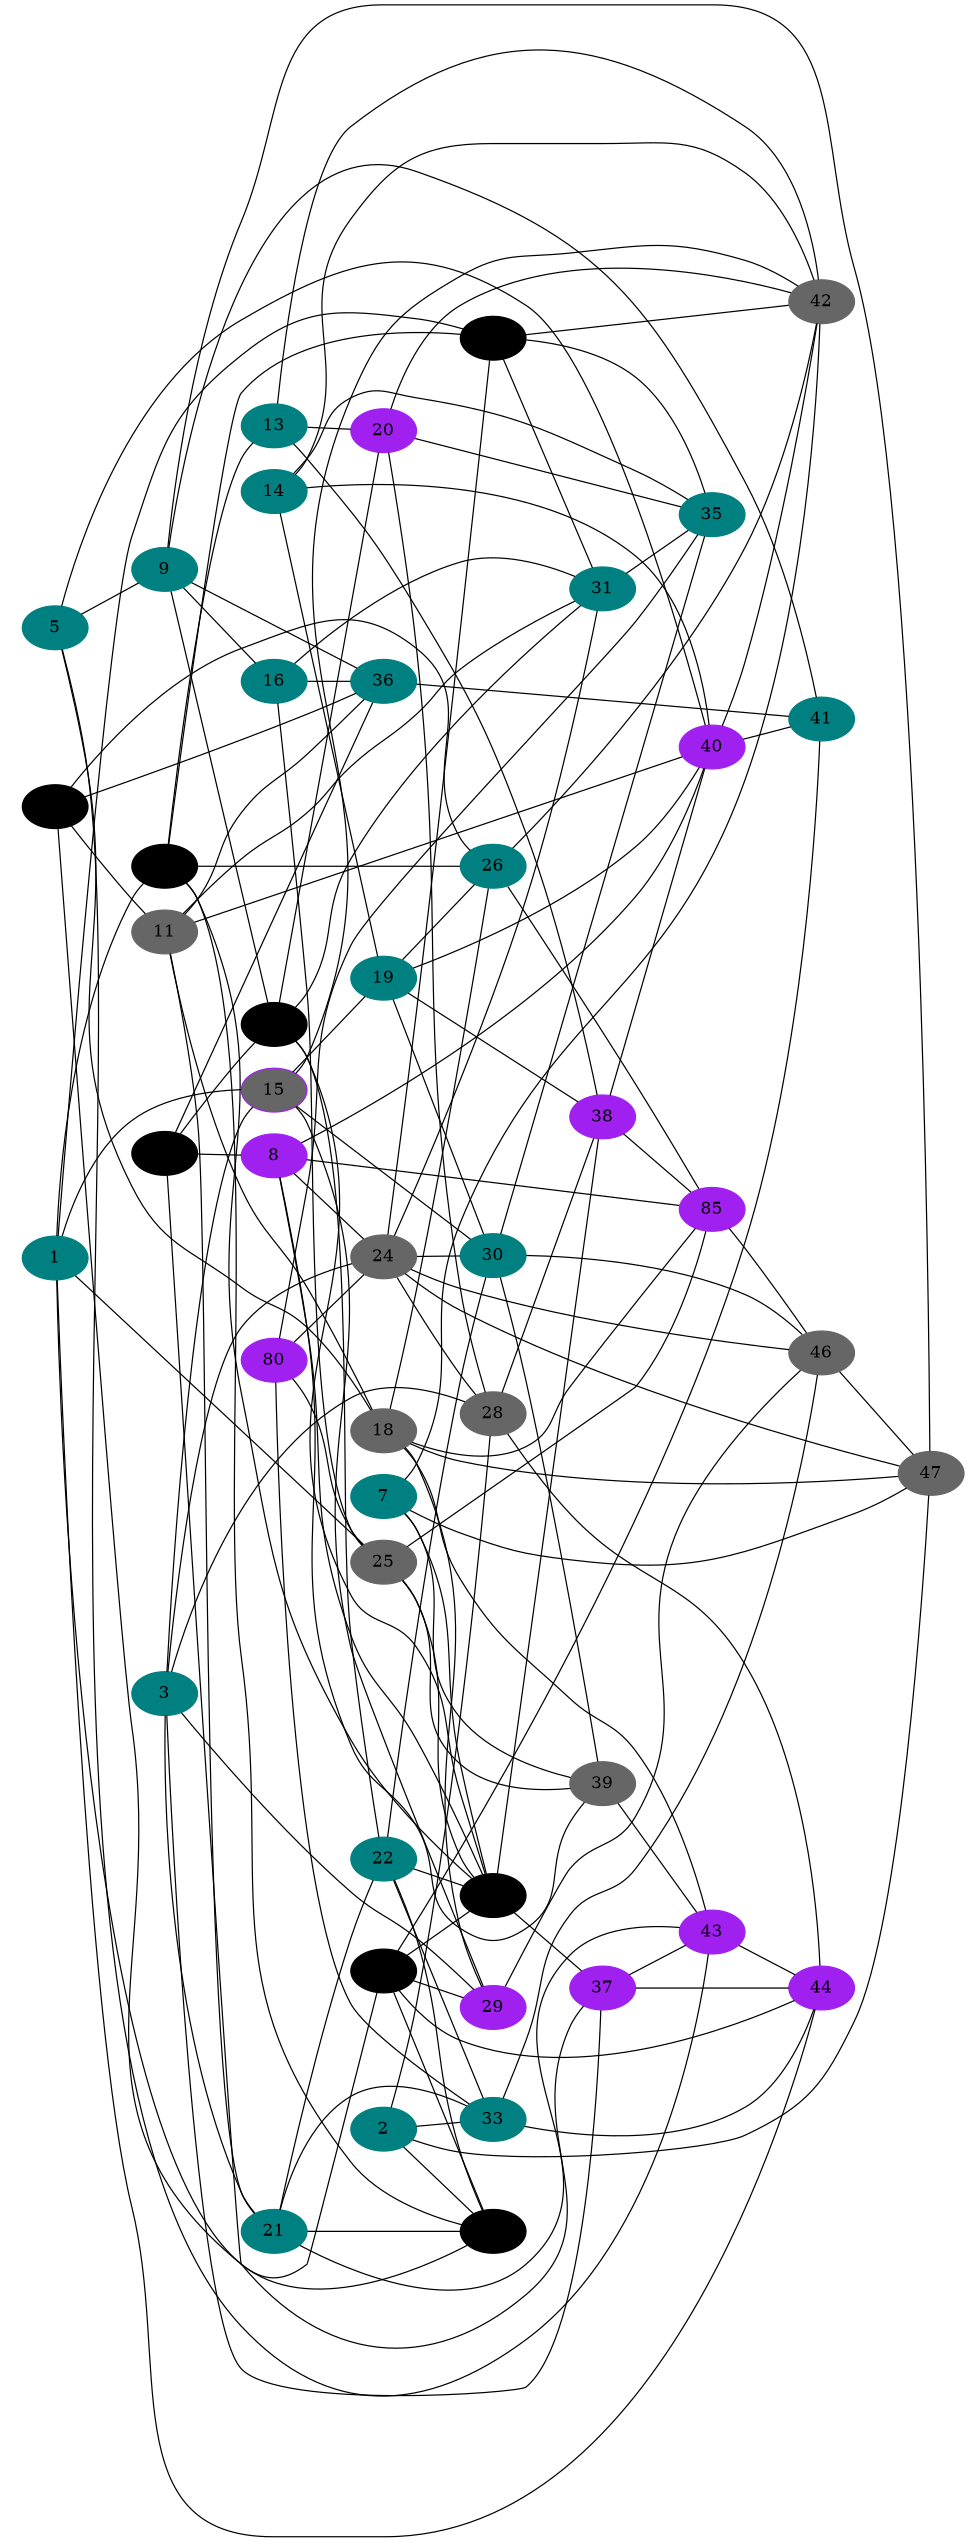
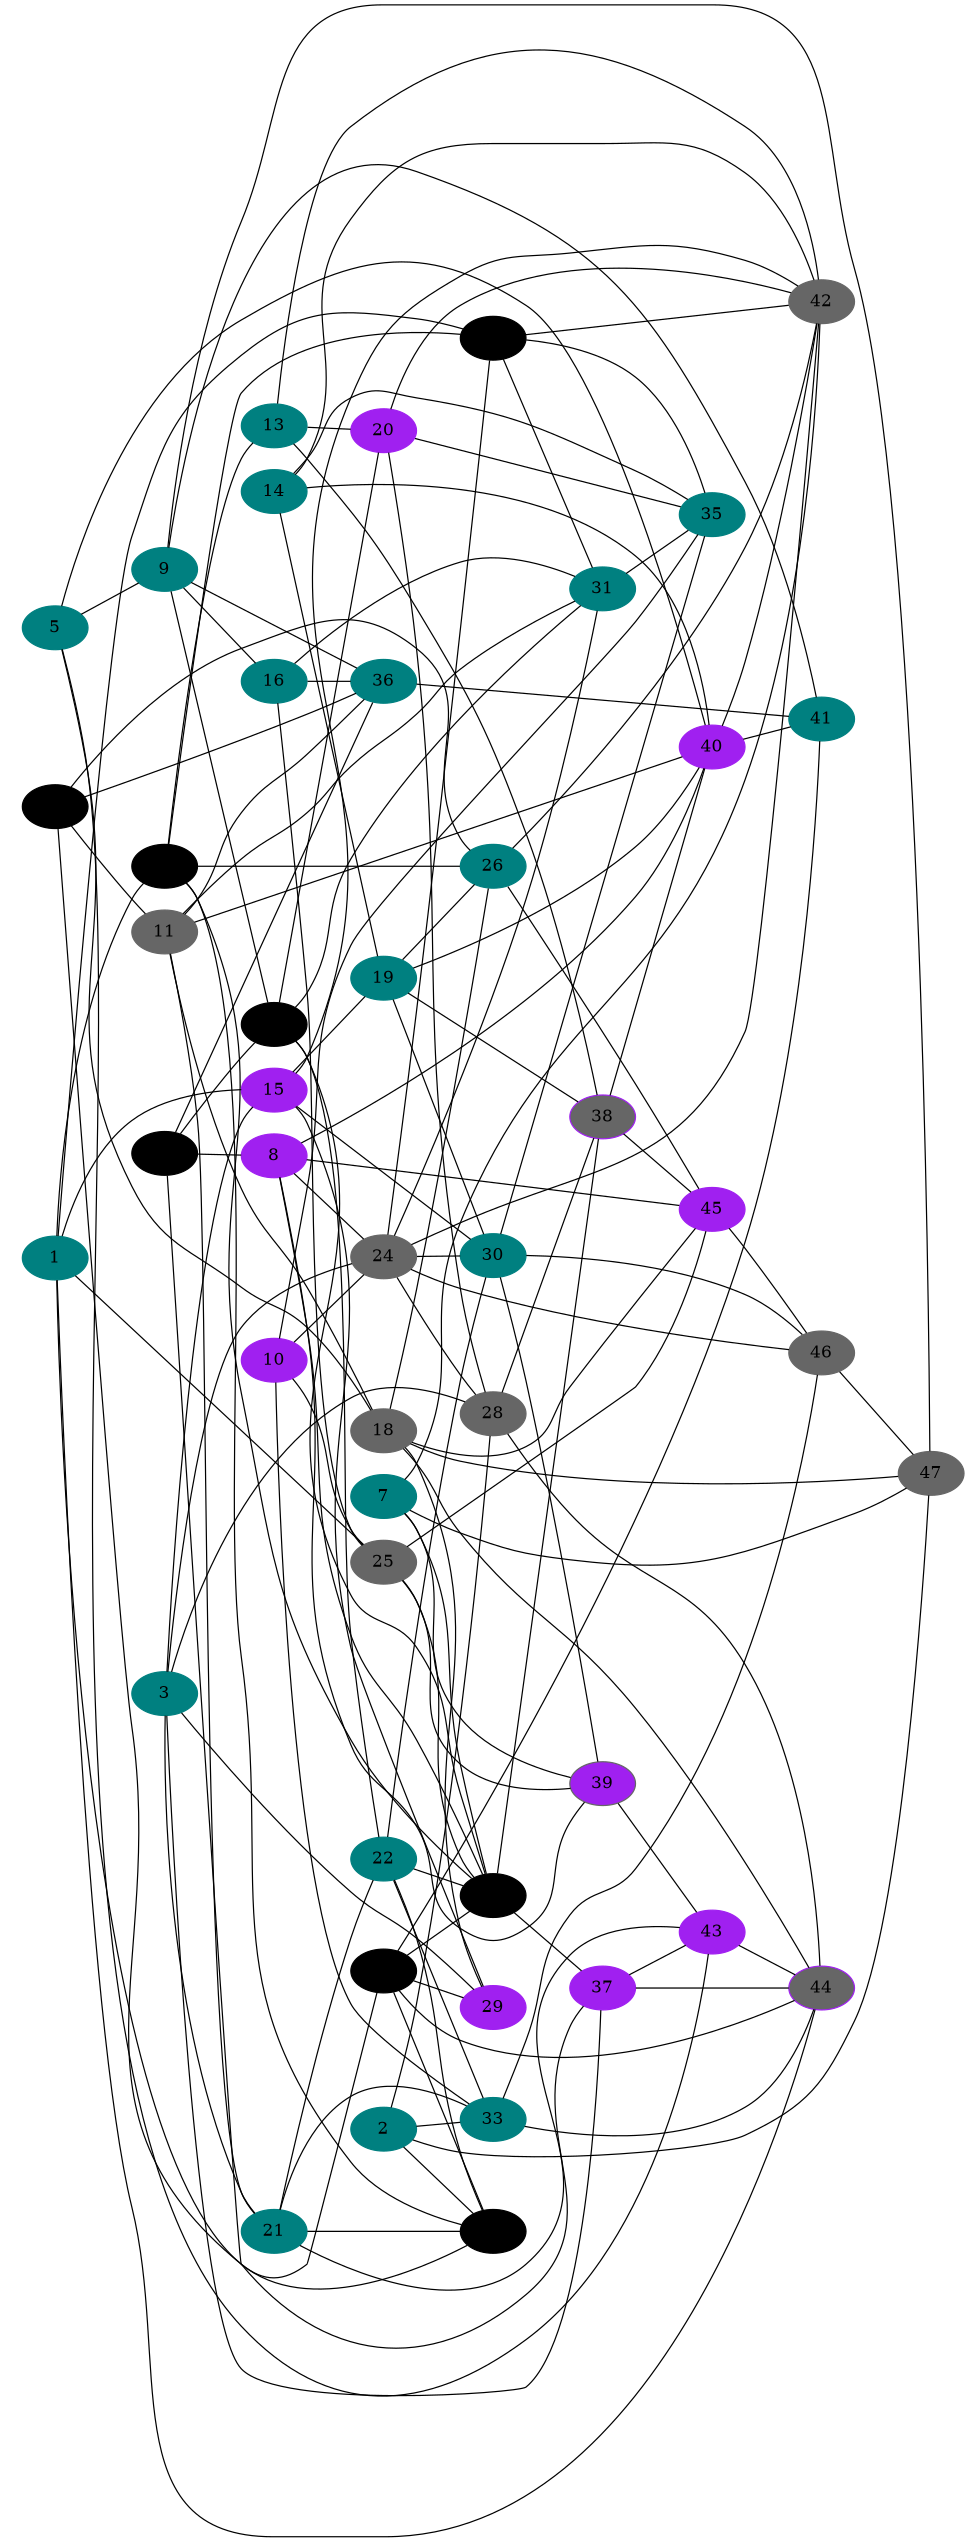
(274, 1090) -> (274, 1090)
(603, 1117) -> (603, 1117)
(712, 1209) -> (712, 1209)
(274, 1360) -> (274, 1360)
(644, 1389) -> (766, 882)
(542, 1673) -> (623, 1694)
(663, 1683) -> none
(603, 1784) -> (603, 1784)
(822, 1988) -> (822, 1988)
